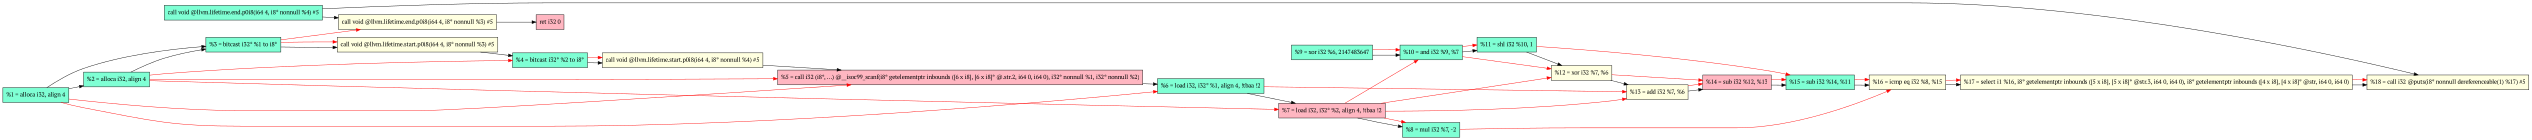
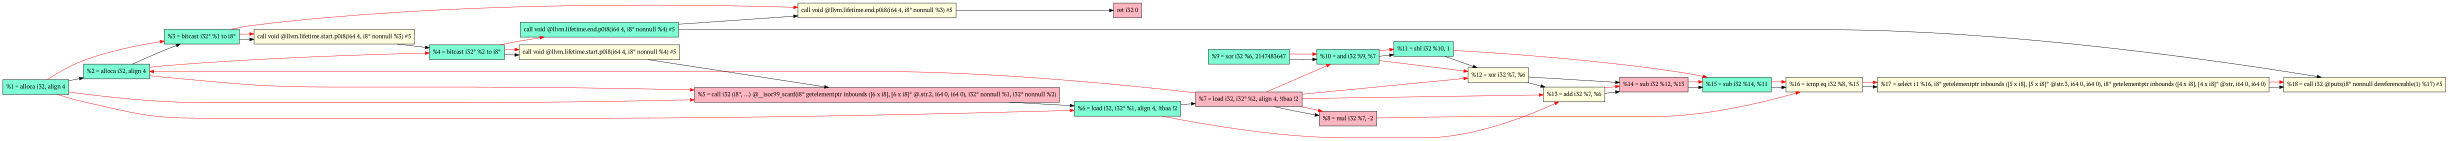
none -> (520, 41)
(122, 58) -> (101, 55)
(1655, 77) -> (1572, 80)
(740, 97) -> (675, 71)
(1431, 130) -> (1348, 119)
